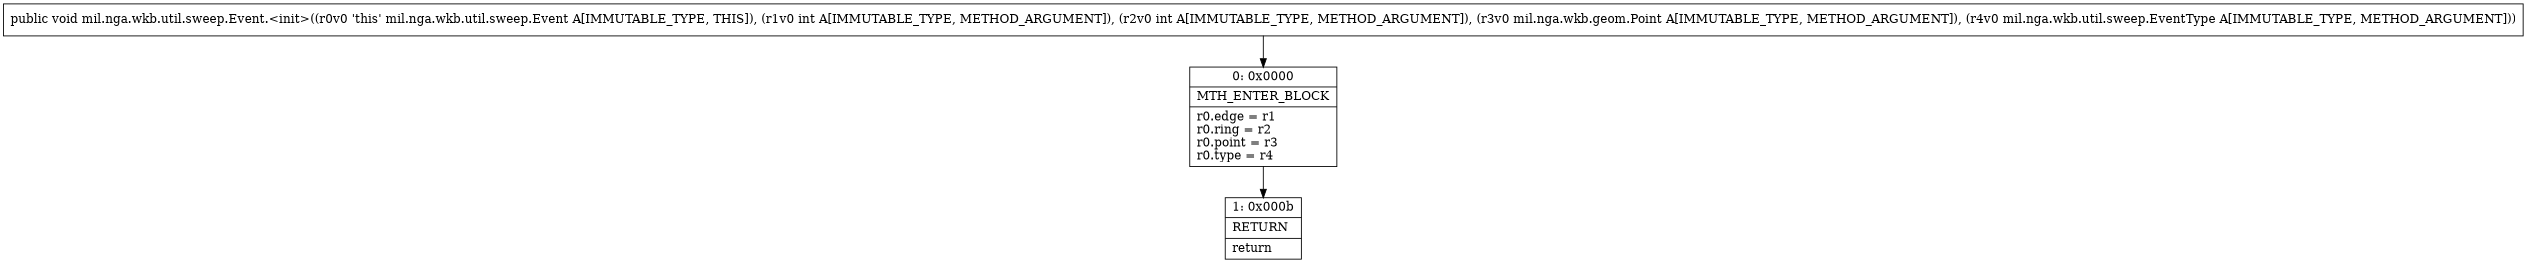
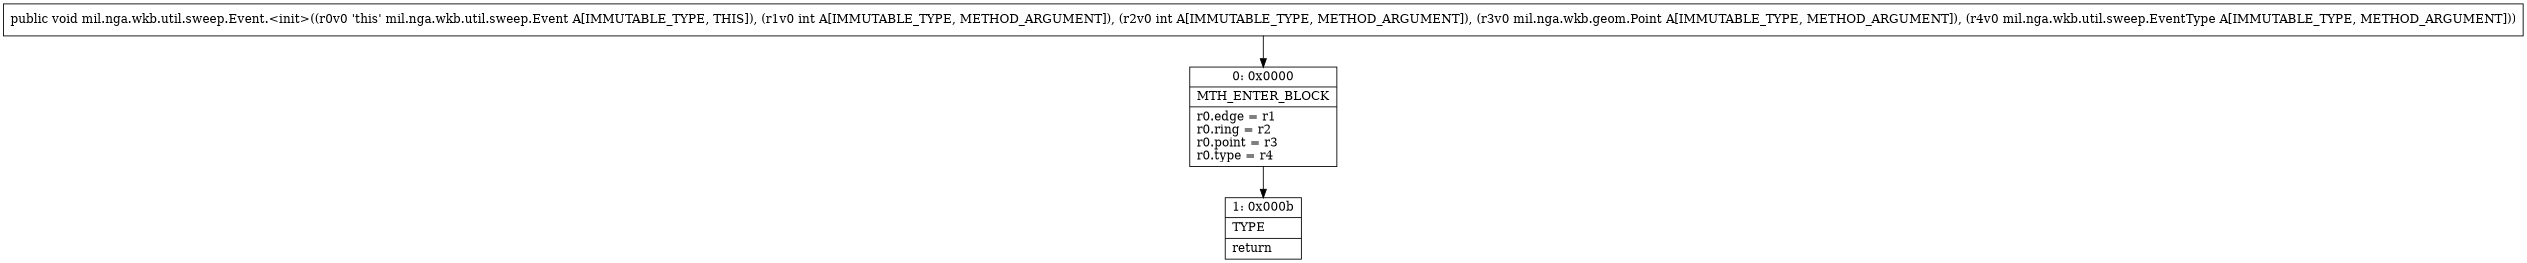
(1260, 228) -> (1249, 228)
